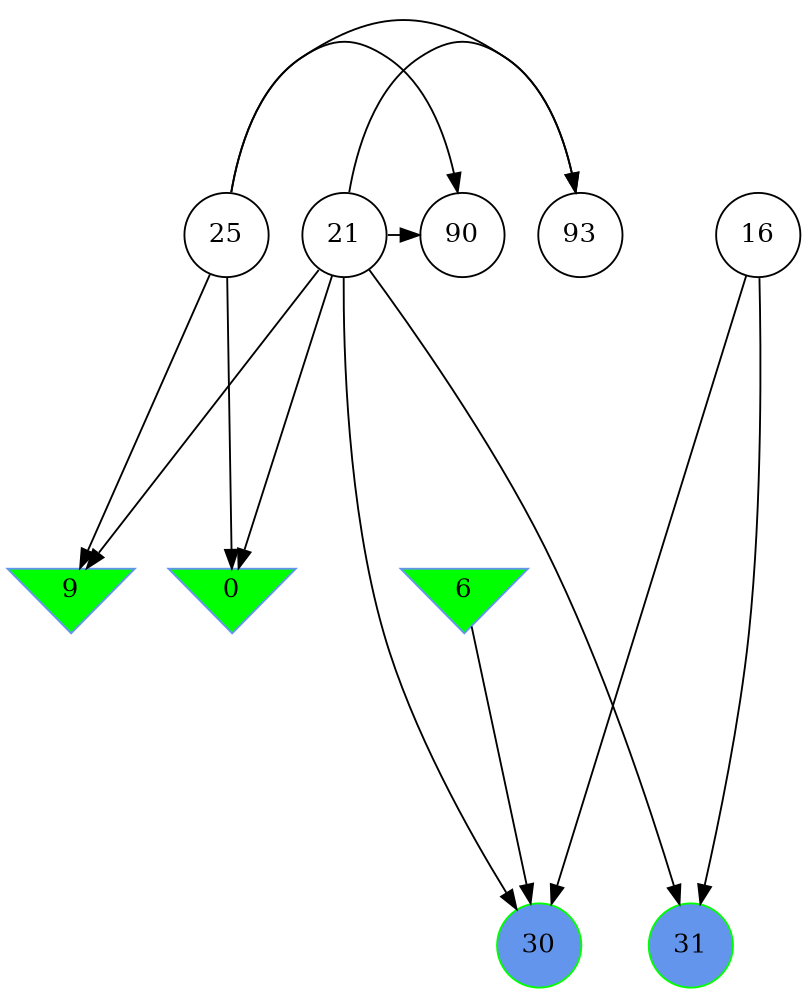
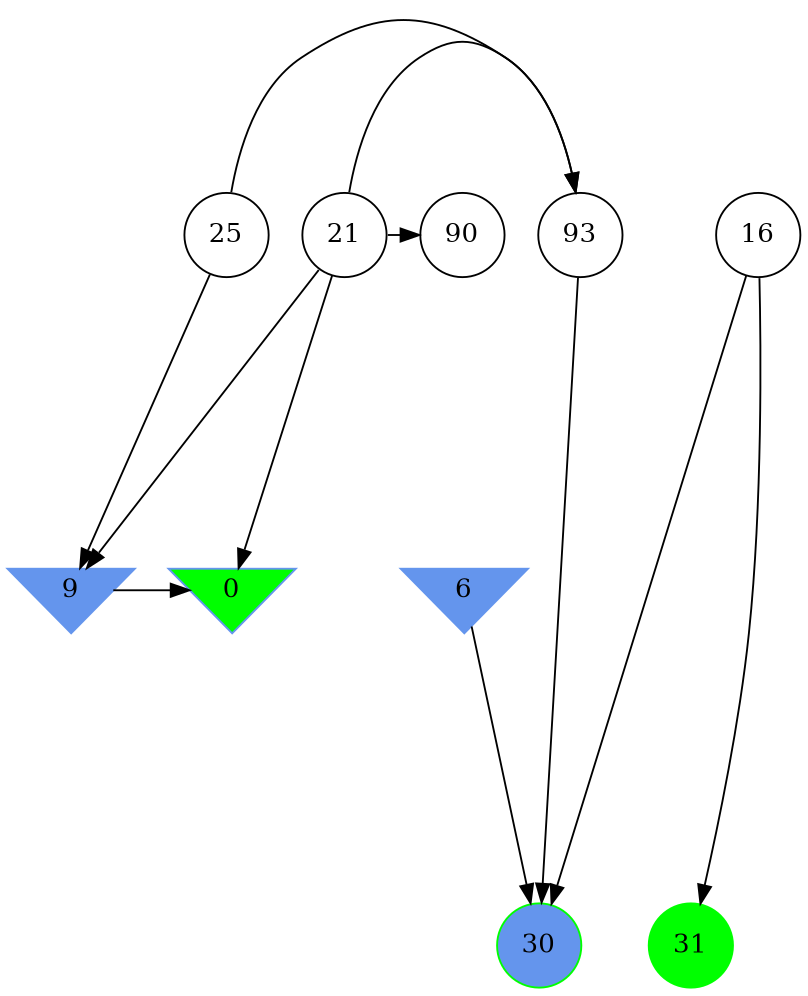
(354, 43) -> none
(229, 414) -> (142, 590)
(552, 563) -> none
(71, 590) -> (71, 590)
(464, 590) -> (464, 590)
(375, 599) -> (560, 581)
(691, 946) -> (691, 946)
